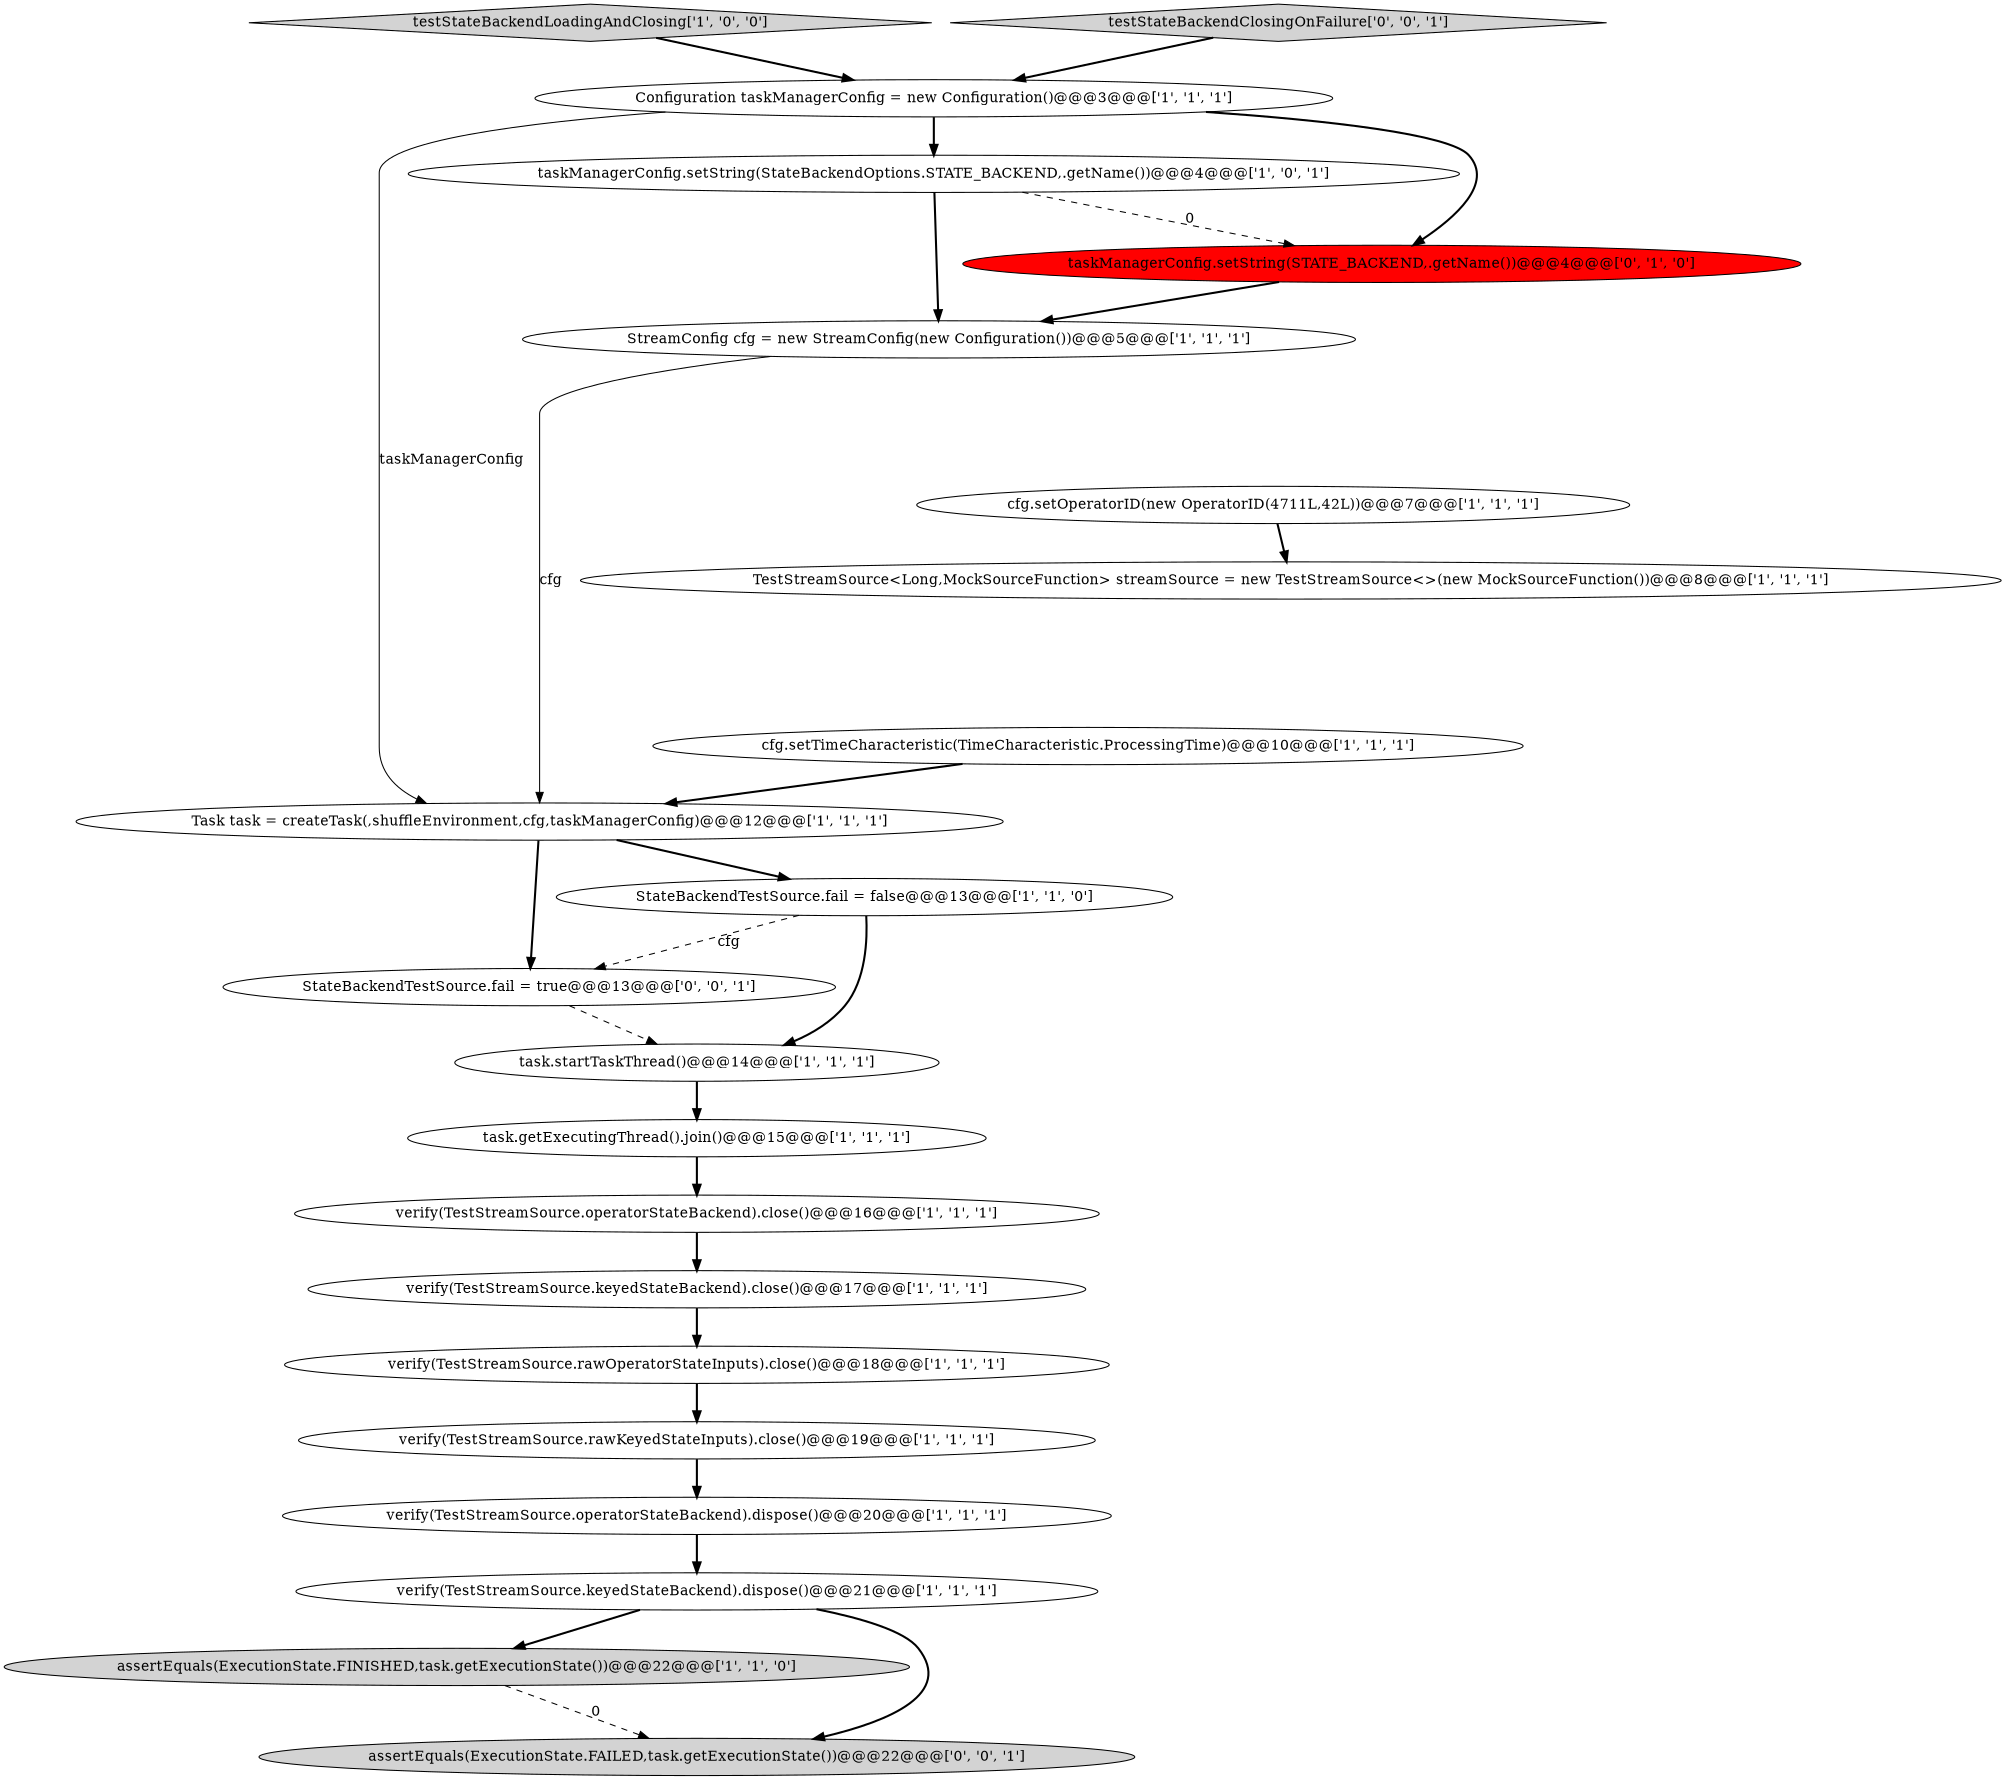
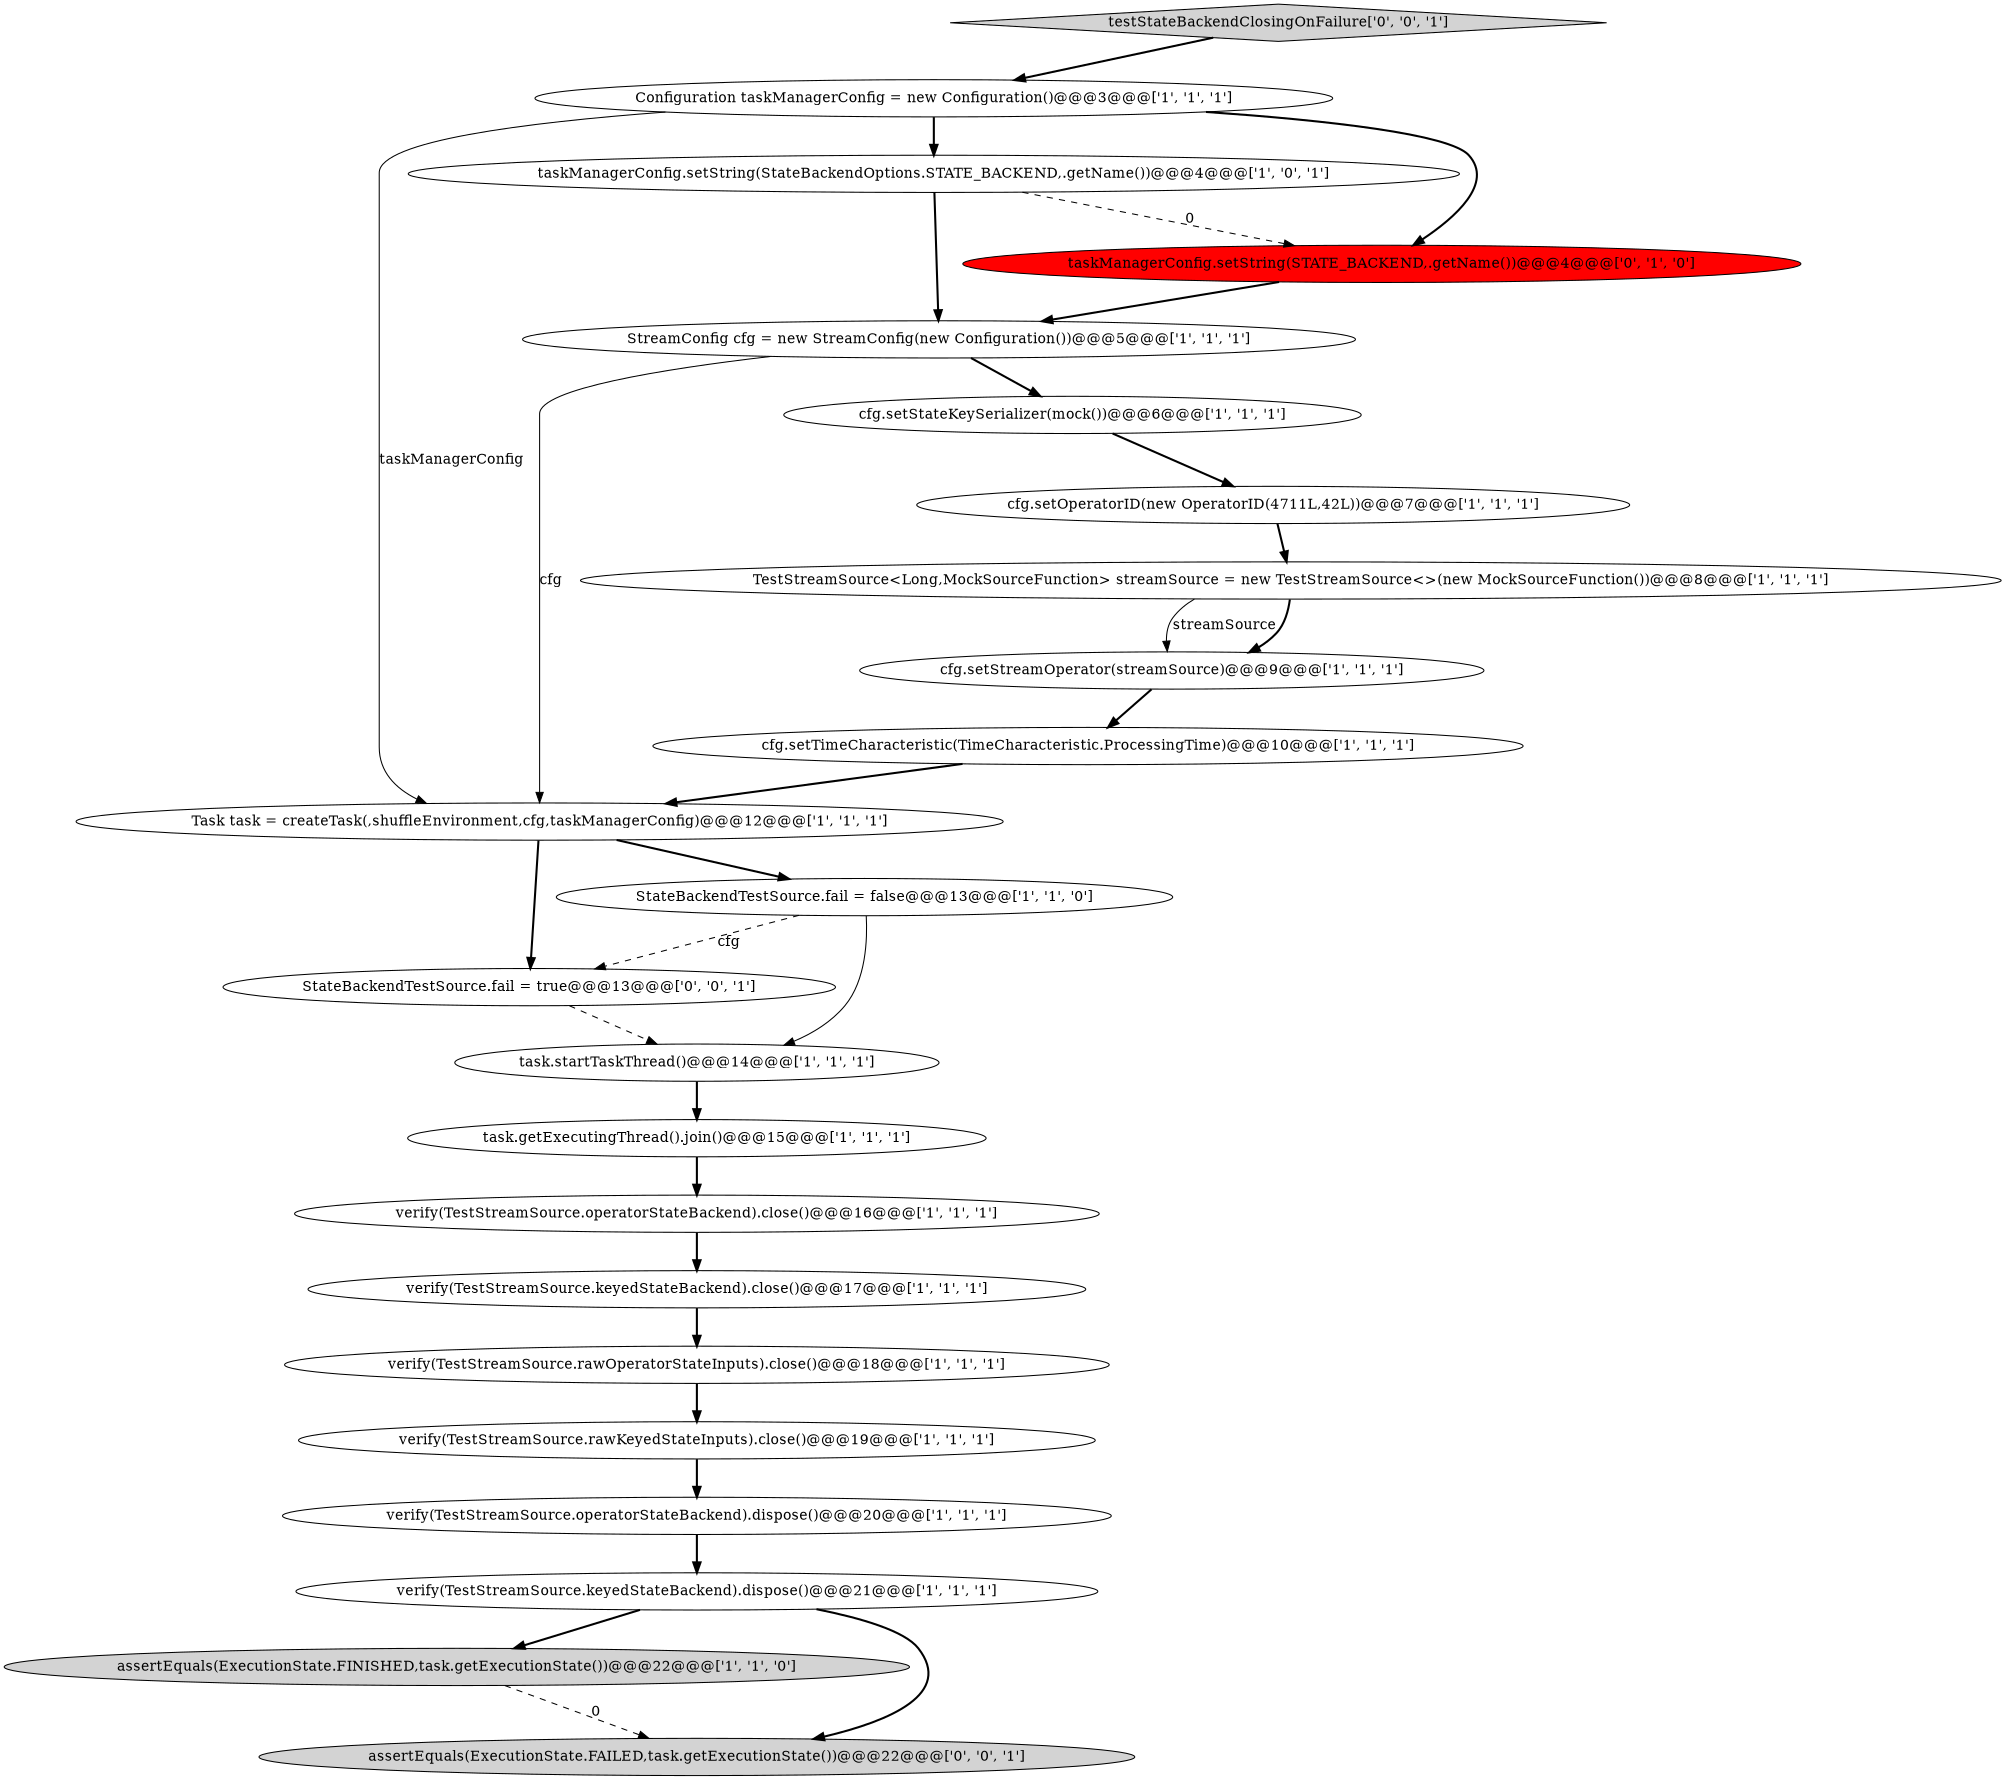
(590, 23) -> none
none -> (1072, 415)
none -> (1172, 671)
(853, 993) -> (853, 993)
